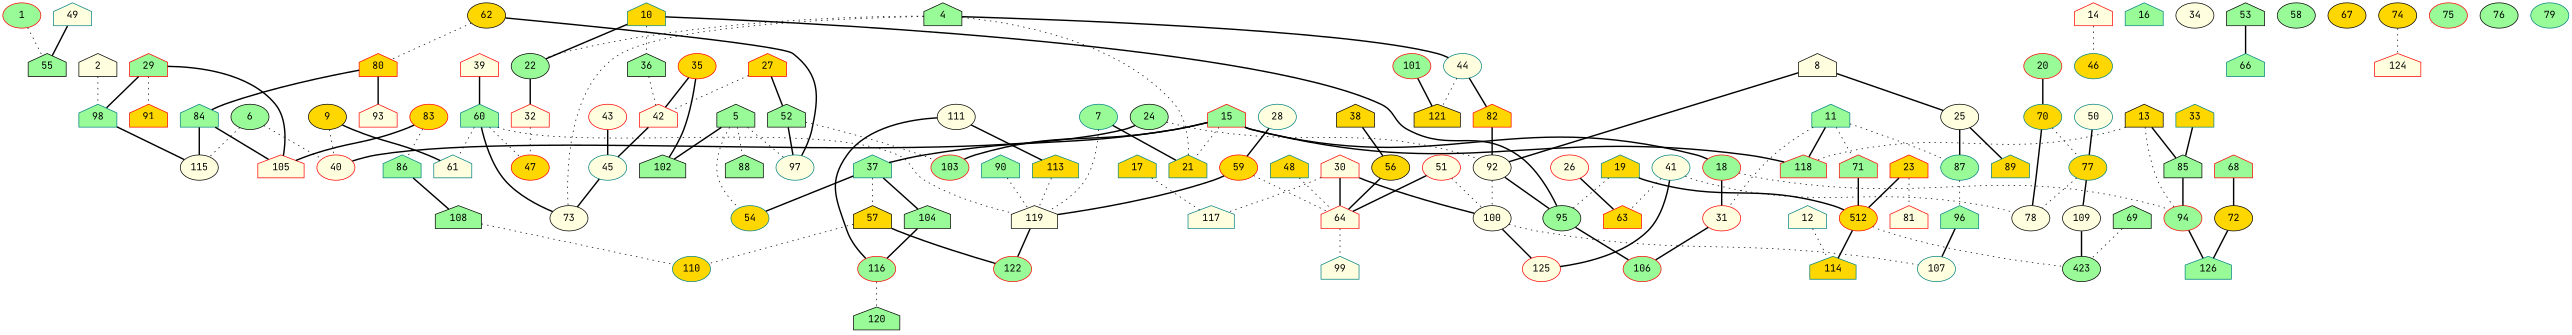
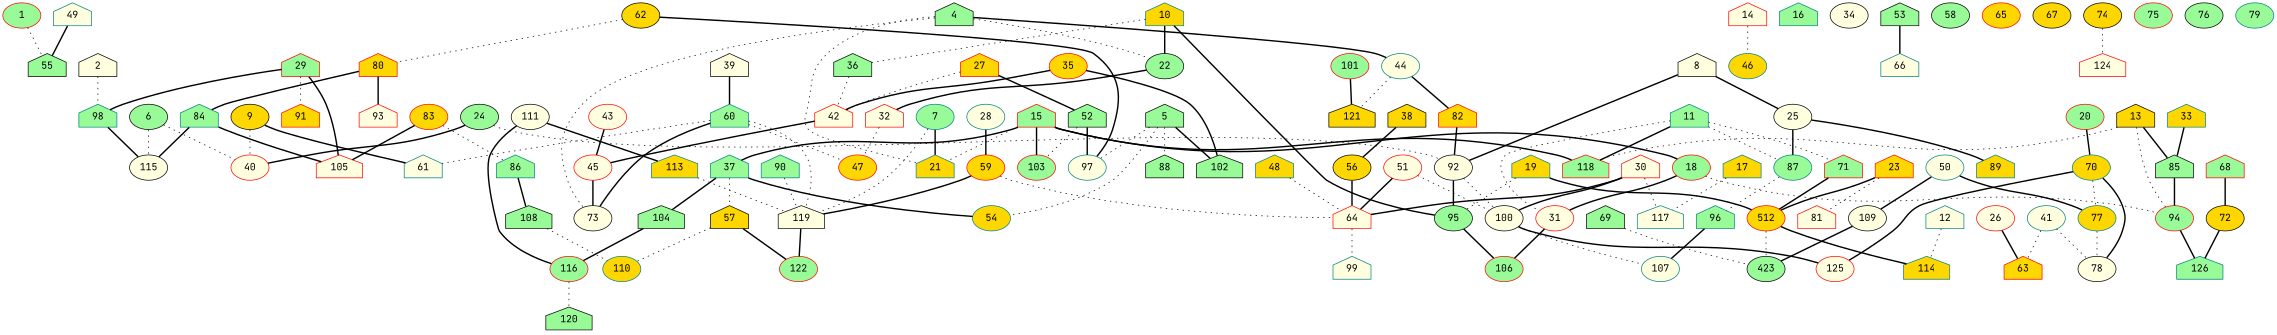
none -> (2001, 15)
(480, 66) -> (730, 66)
(2246, 66) -> (1900, 66)
(608, 168) -> (593, 168)
(2084, 196) -> (1906, 193)
(1638, 239) -> (1964, 194)
